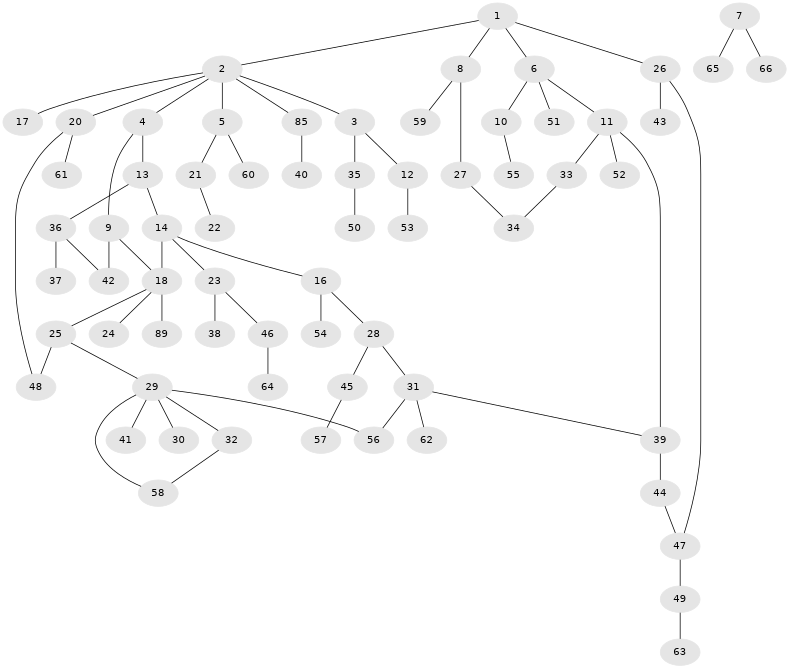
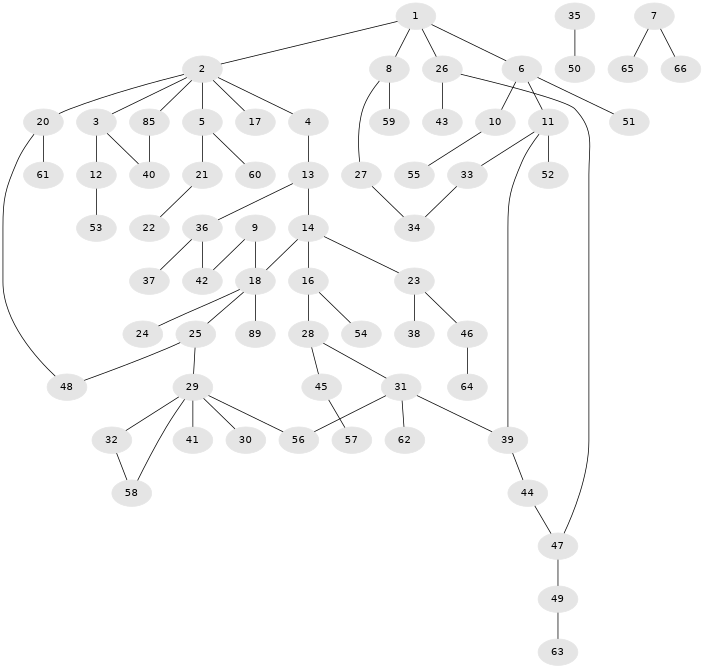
(355, 149) -> (123, 149)
(113, 172) -> none
